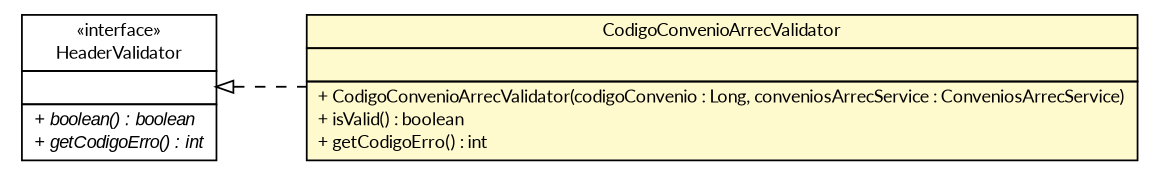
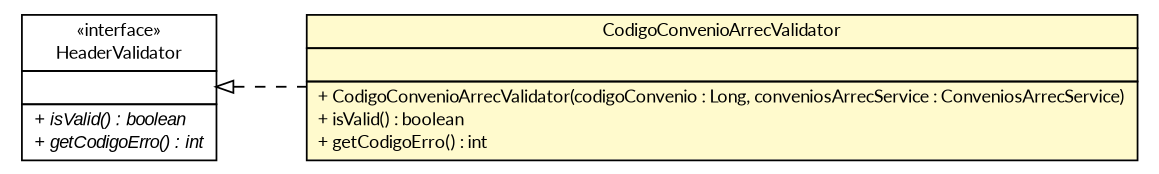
(115, 120) -> (110, 120)
